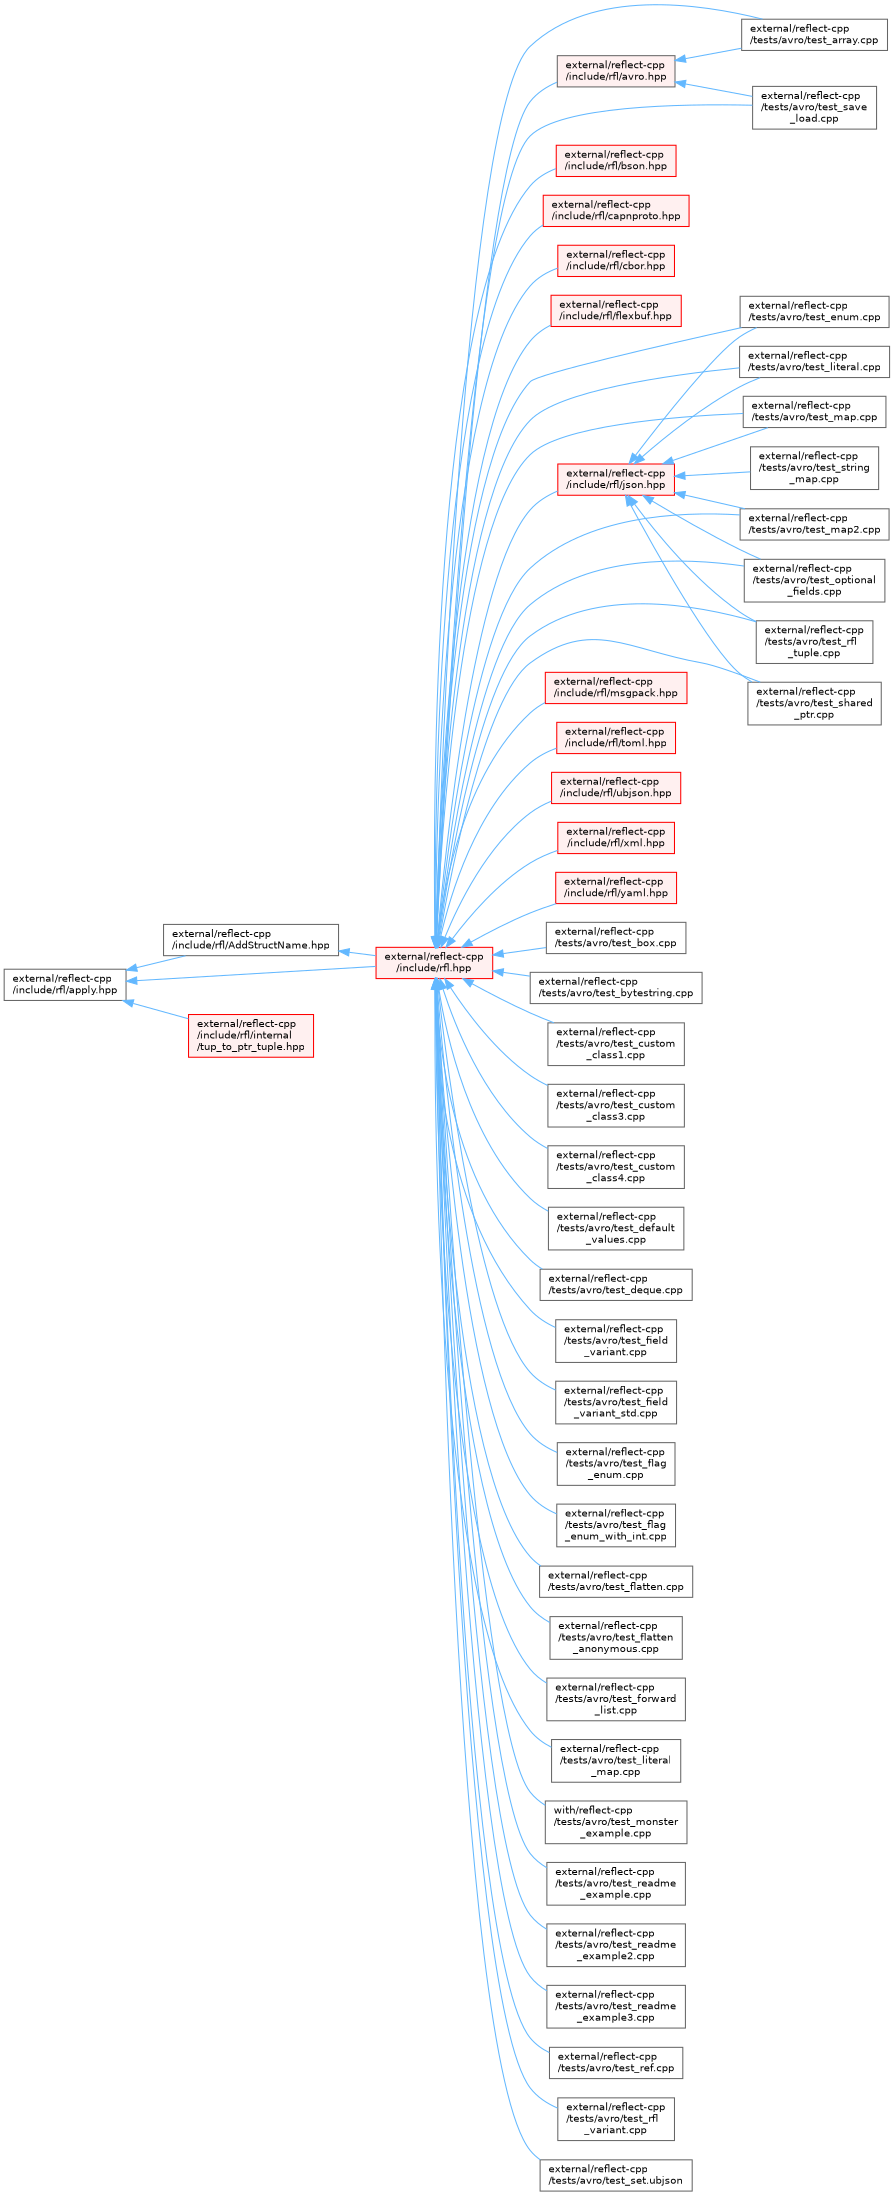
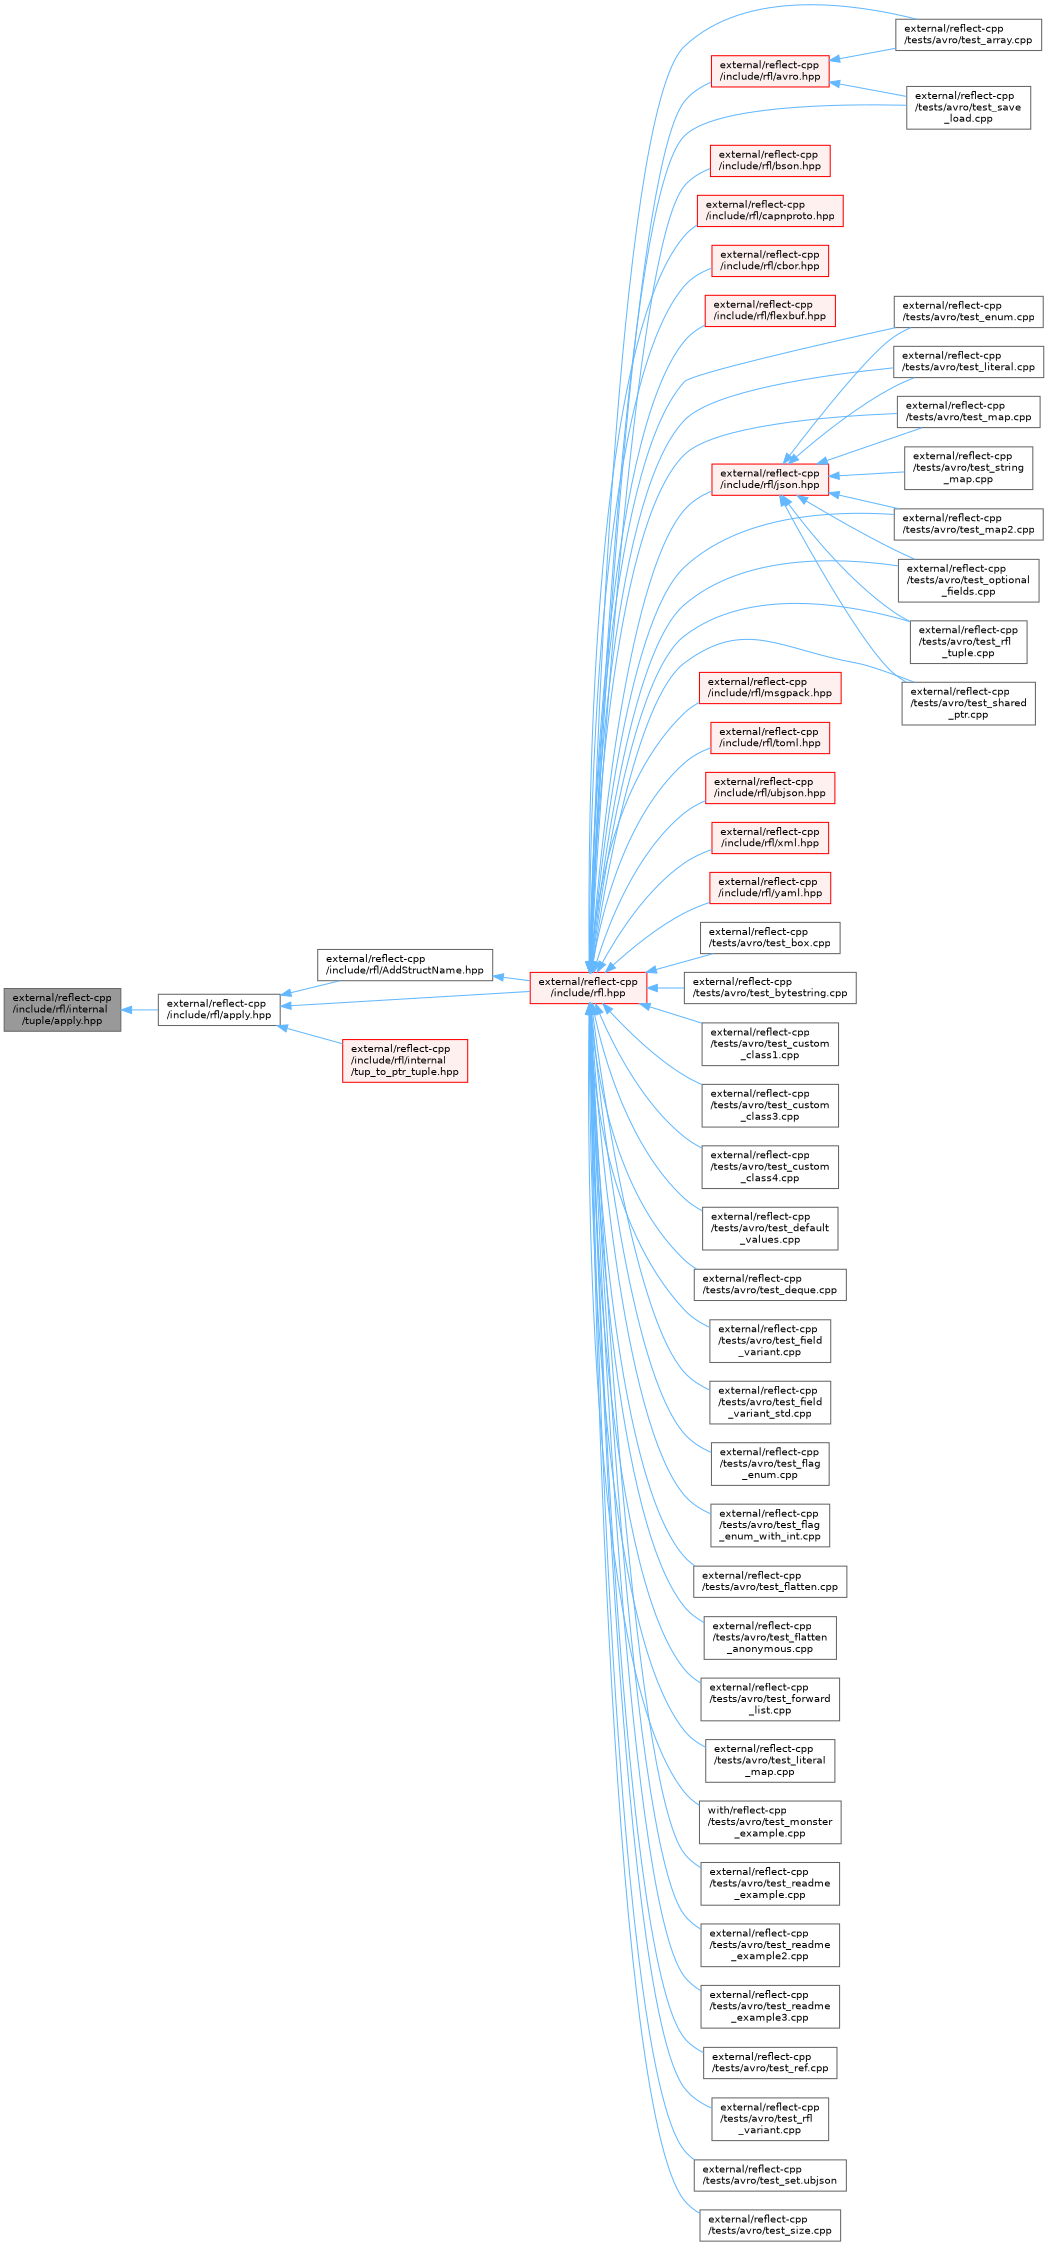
(616, 71) -> (770, 71)
none -> (63, 1010)
none -> (770, 2226)
